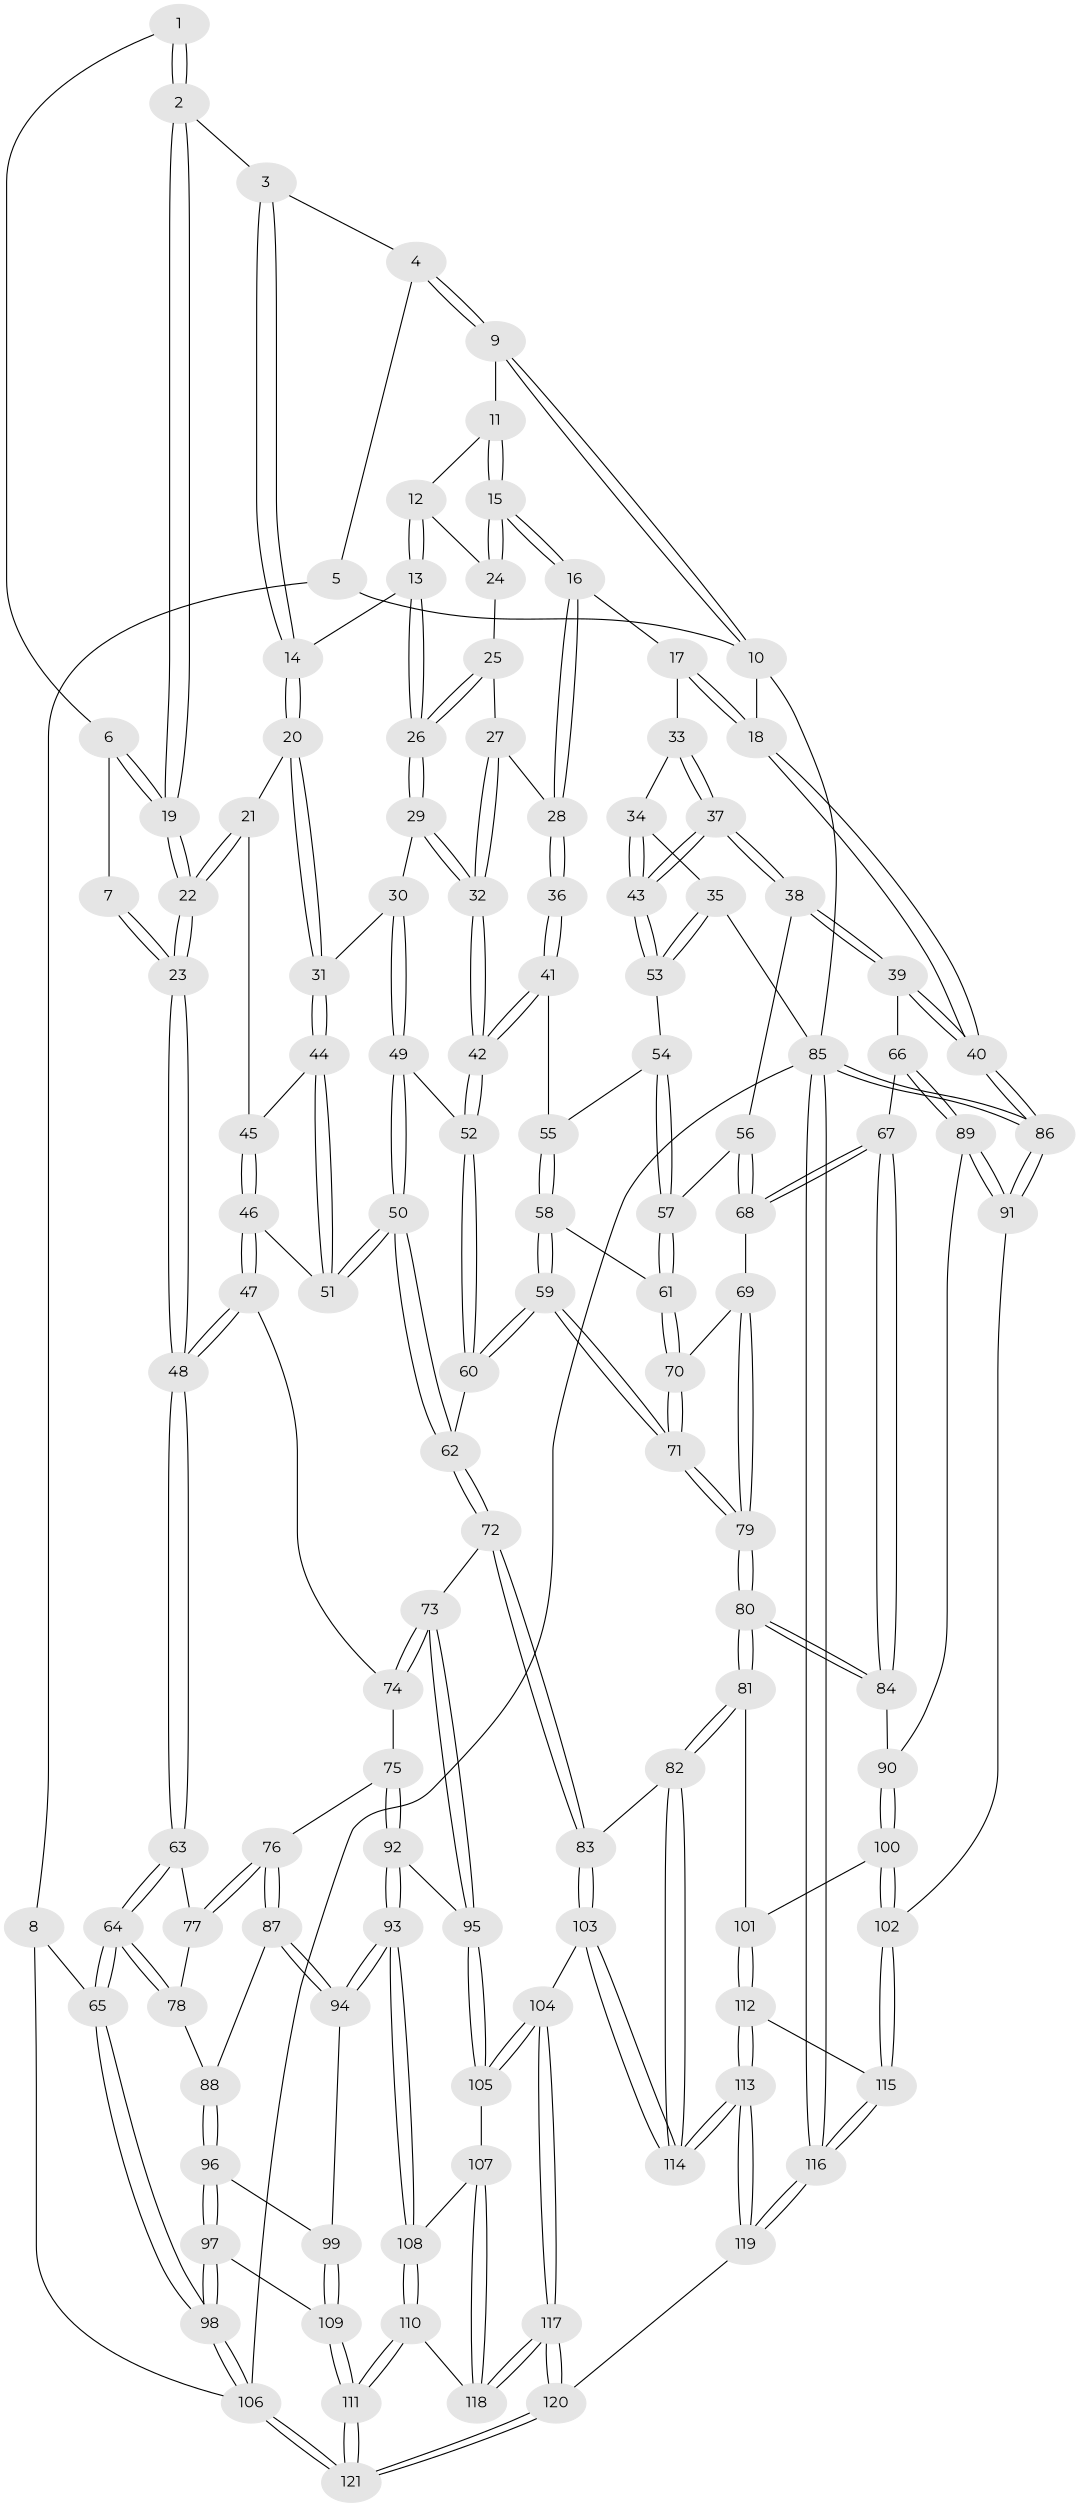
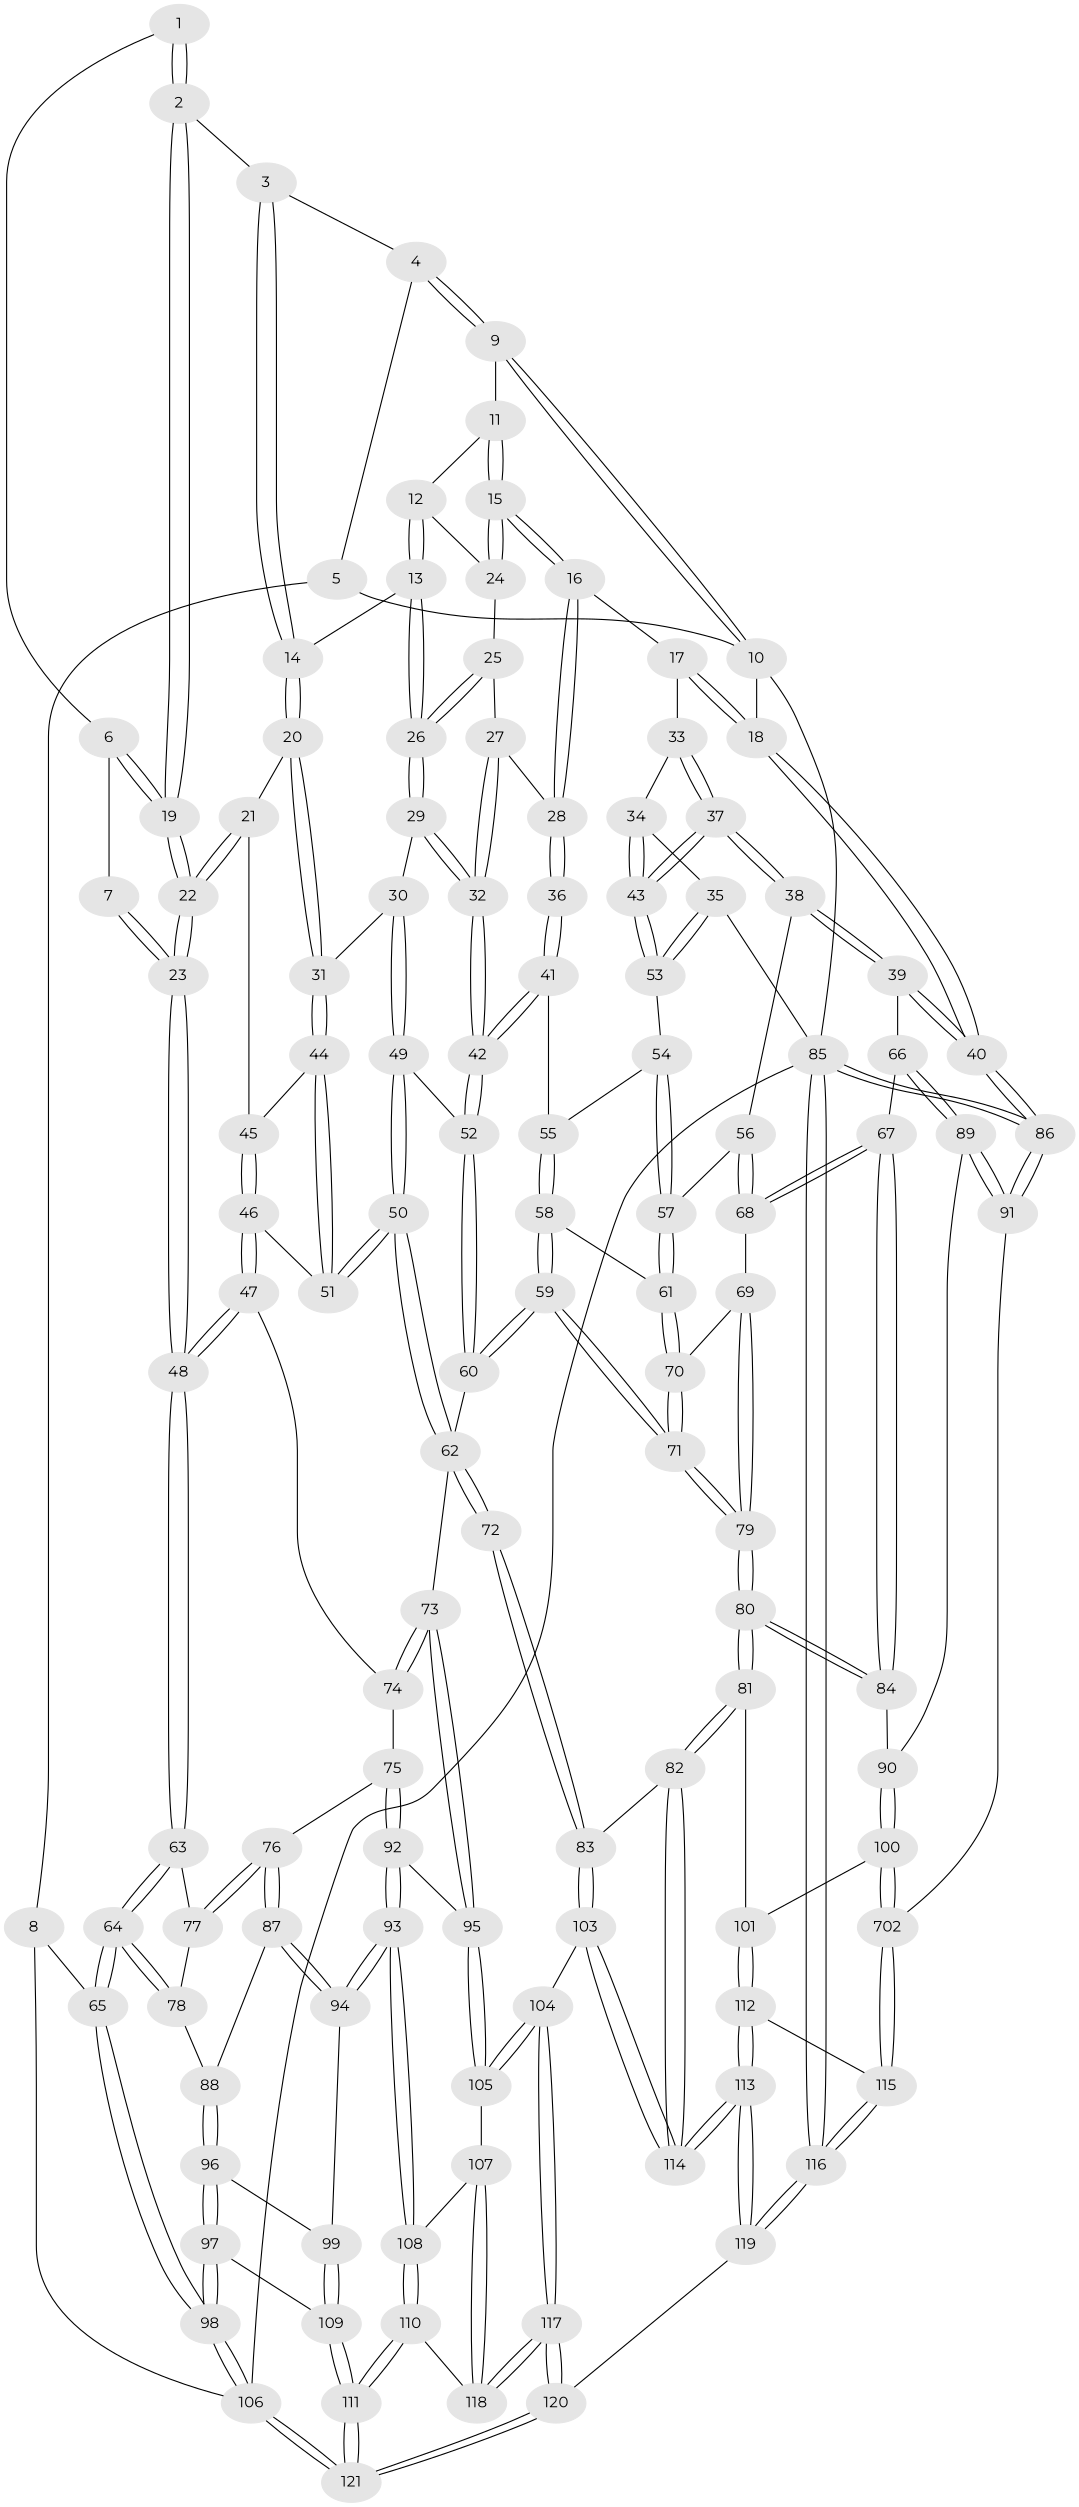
(461, 1571) -> (441, 1531)
(888, 1927) -> (888, 1927)
